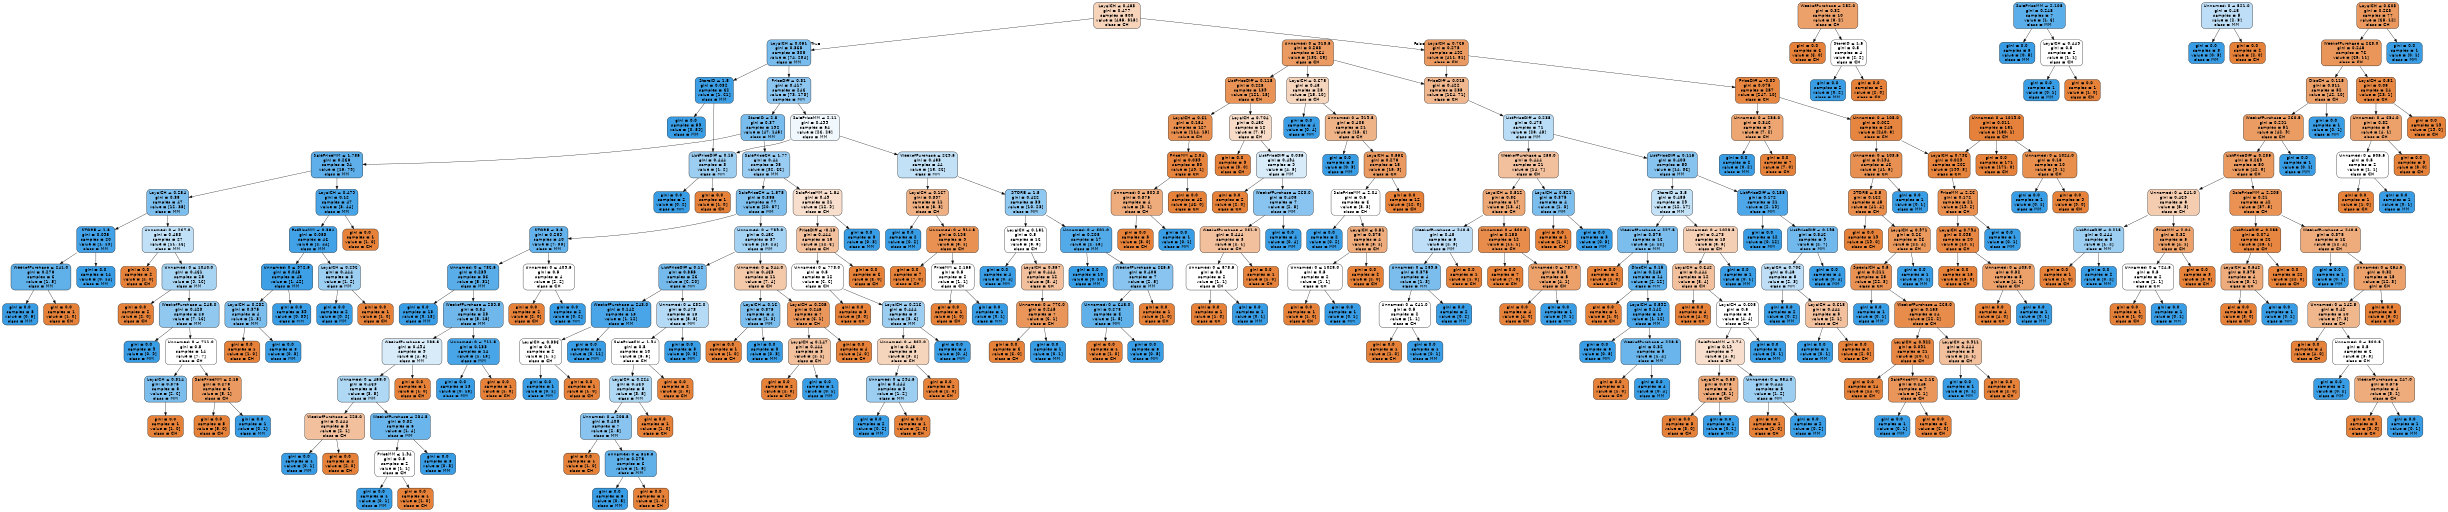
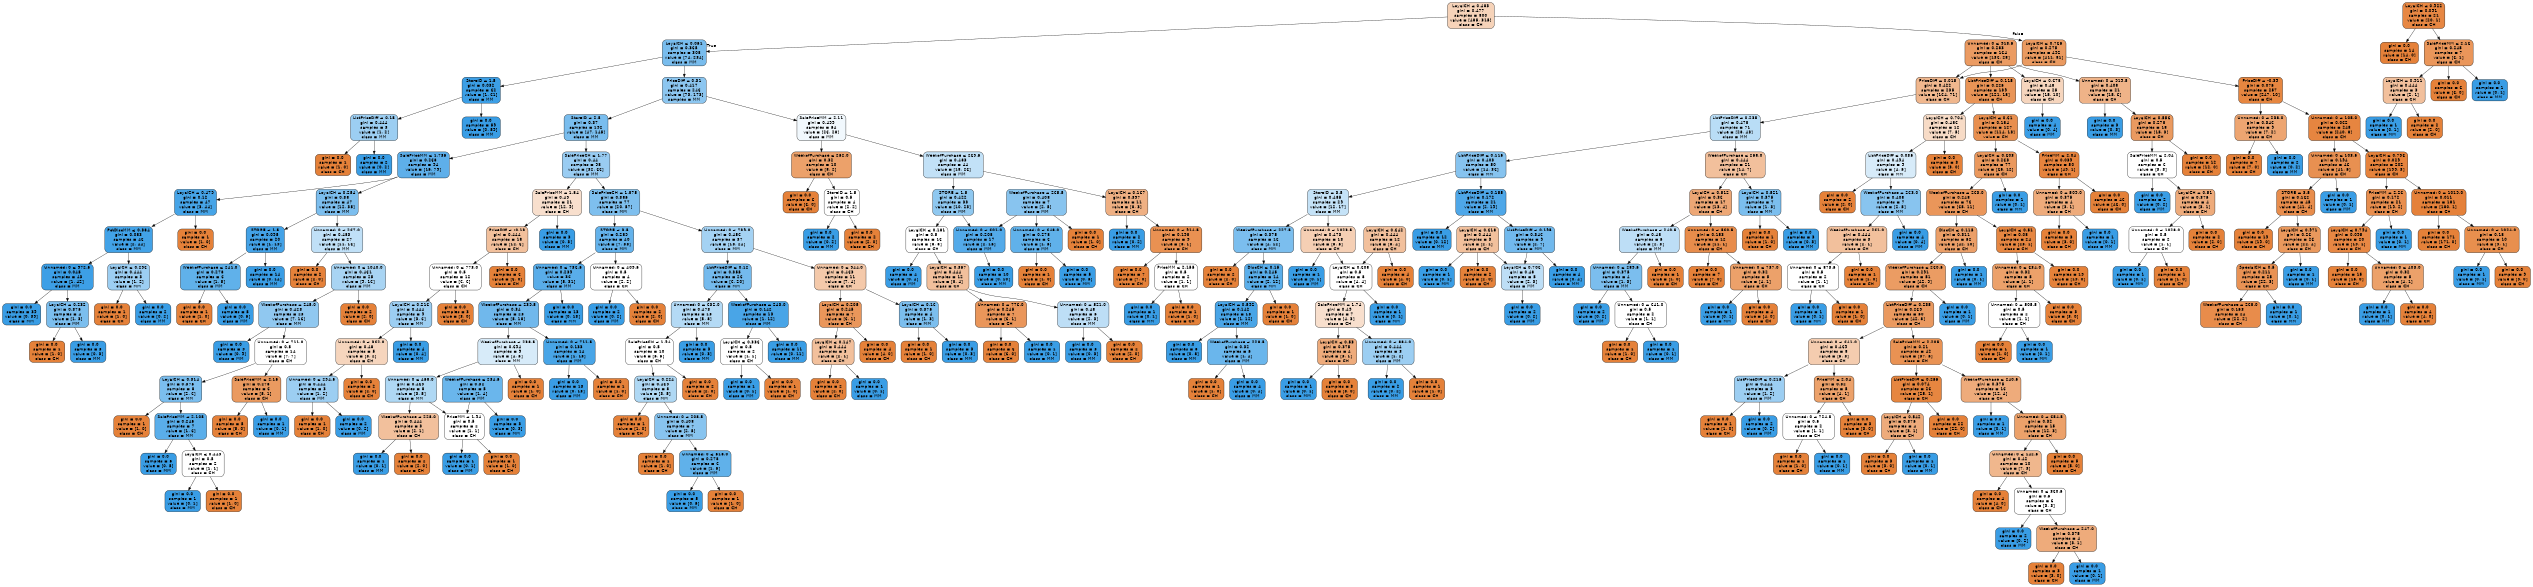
(1328, 108) -> (2046, 73)
(1974, 145) -> (2412, 183)
none -> (1996, 145)
(768, 146) -> (821, 145)
(1553, 202) -> (1760, 202)
(1113, 257) -> (1009, 220)
(1703, 257) -> (1339, 257)
(473, 277) -> (559, 277)
(2380, 286) -> (2040, 436)
(1803, 295) -> (1499, 257)
none -> (1012, 298)
(1919, 332) -> none
(1942, 332) -> (2428, 71)
(412, 347) -> (508, 347)
(1720, 347) -> (1340, 309)
none -> (181, 406)
(381, 407) -> (436, 407)
